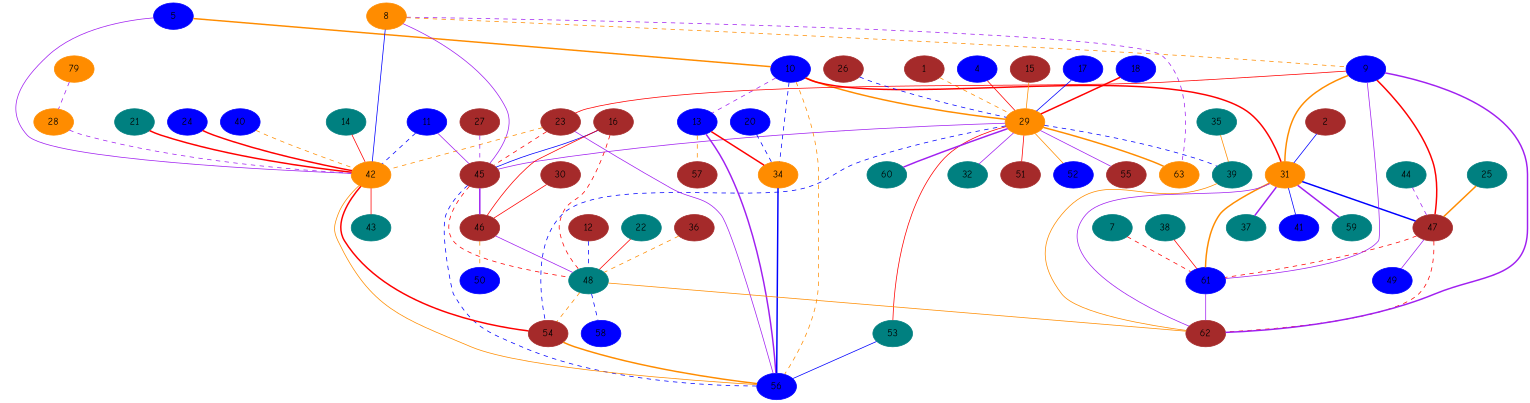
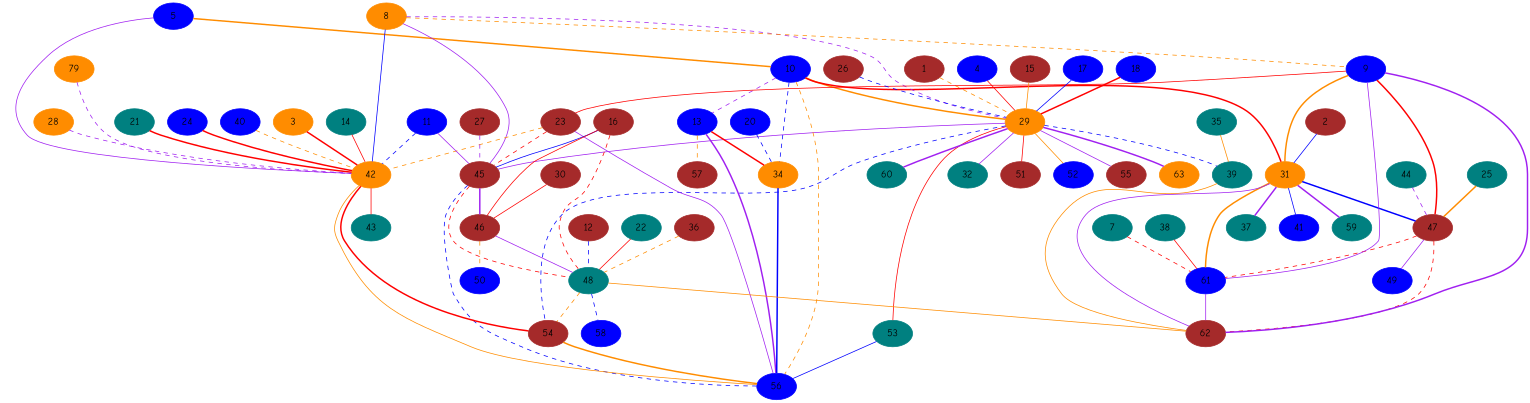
(841, 28) -> (685, 25)
(64, 96) -> (197, 160)
none -> (293, 122)
(1104, 145) -> (1104, 145)
